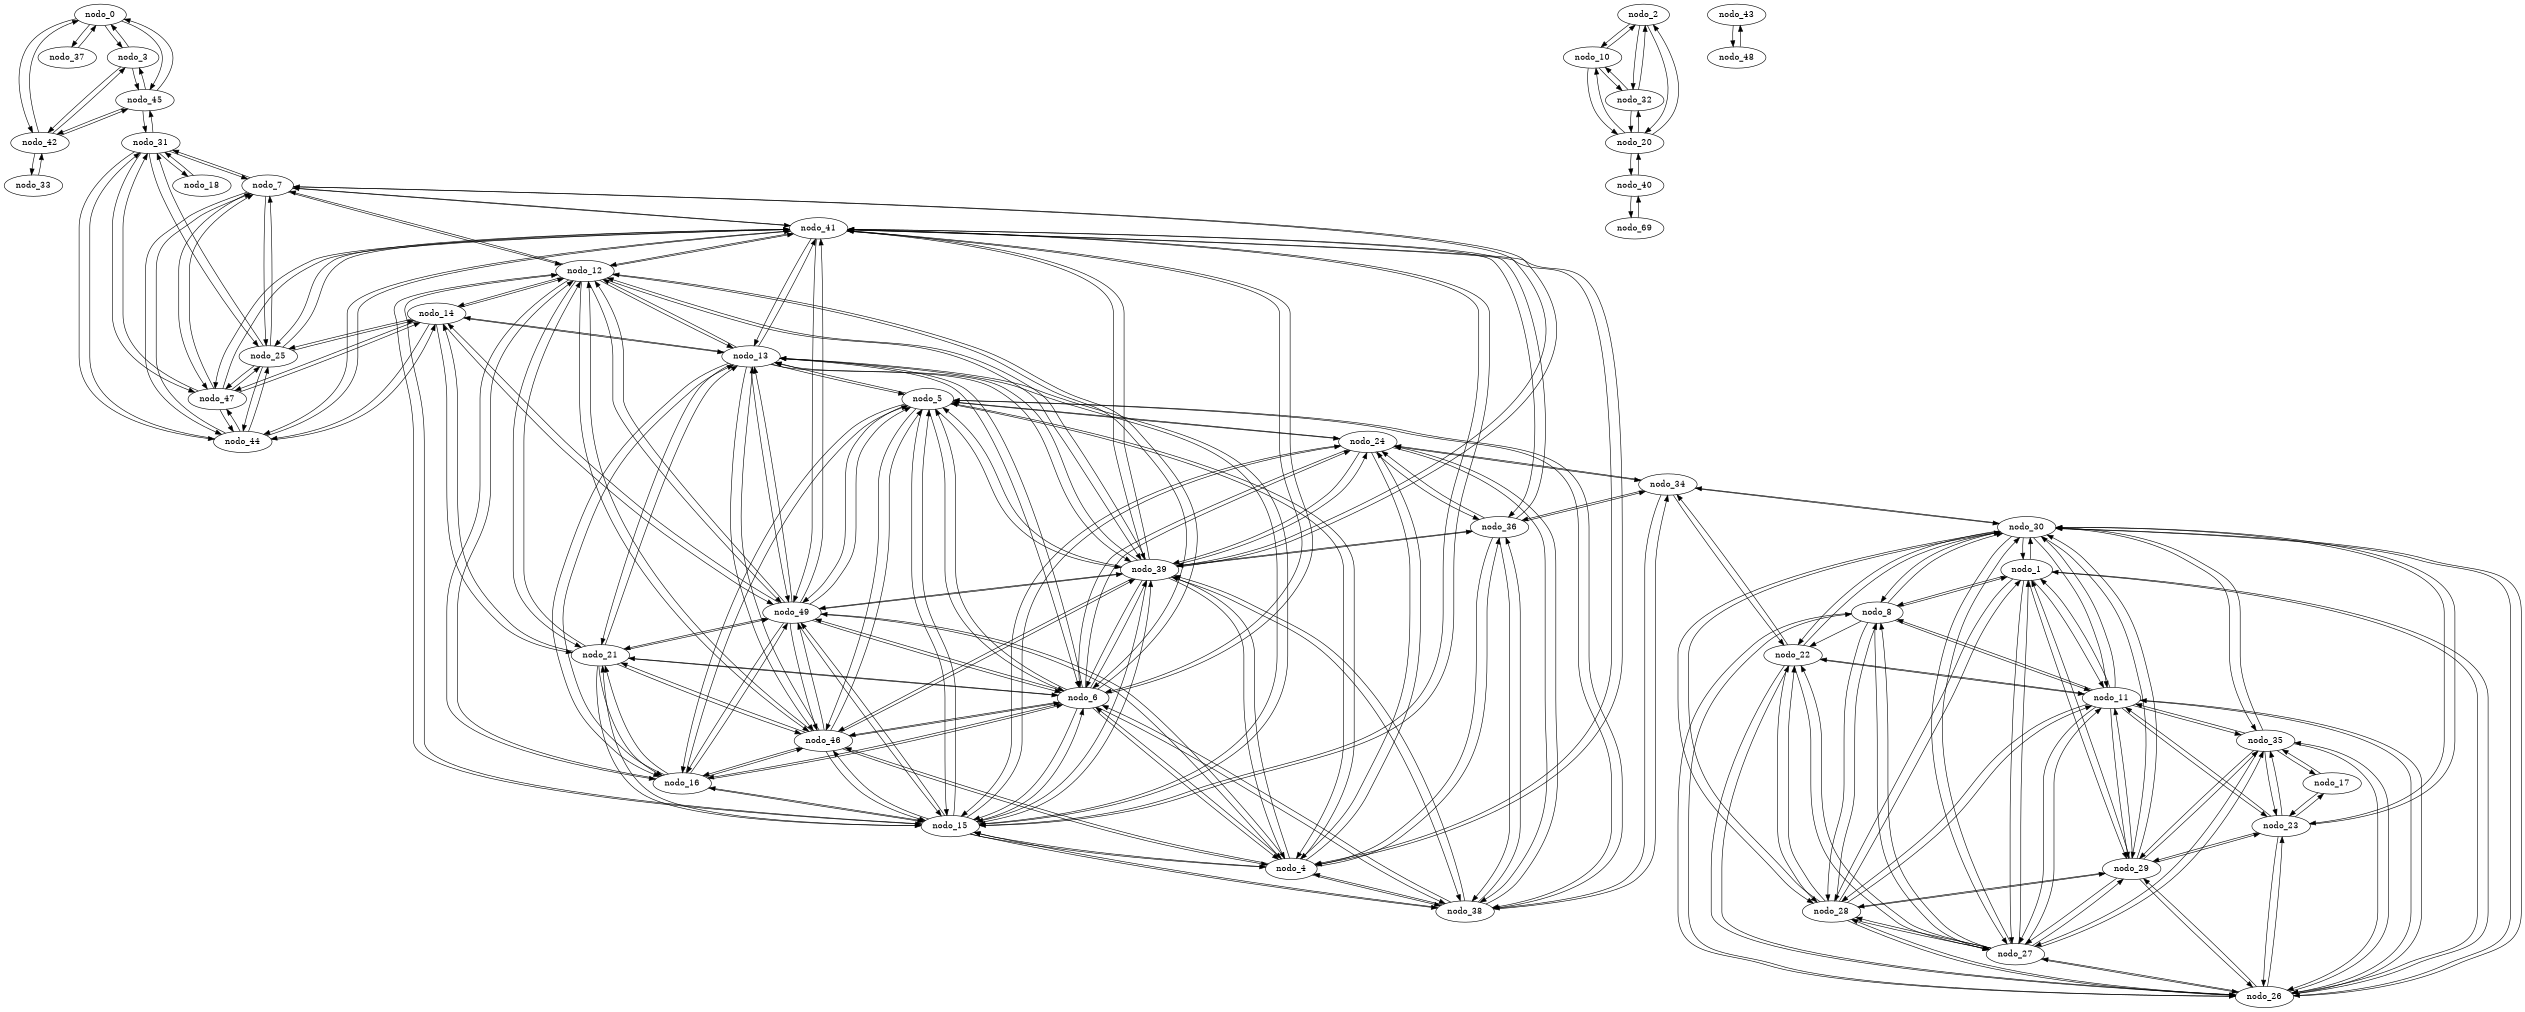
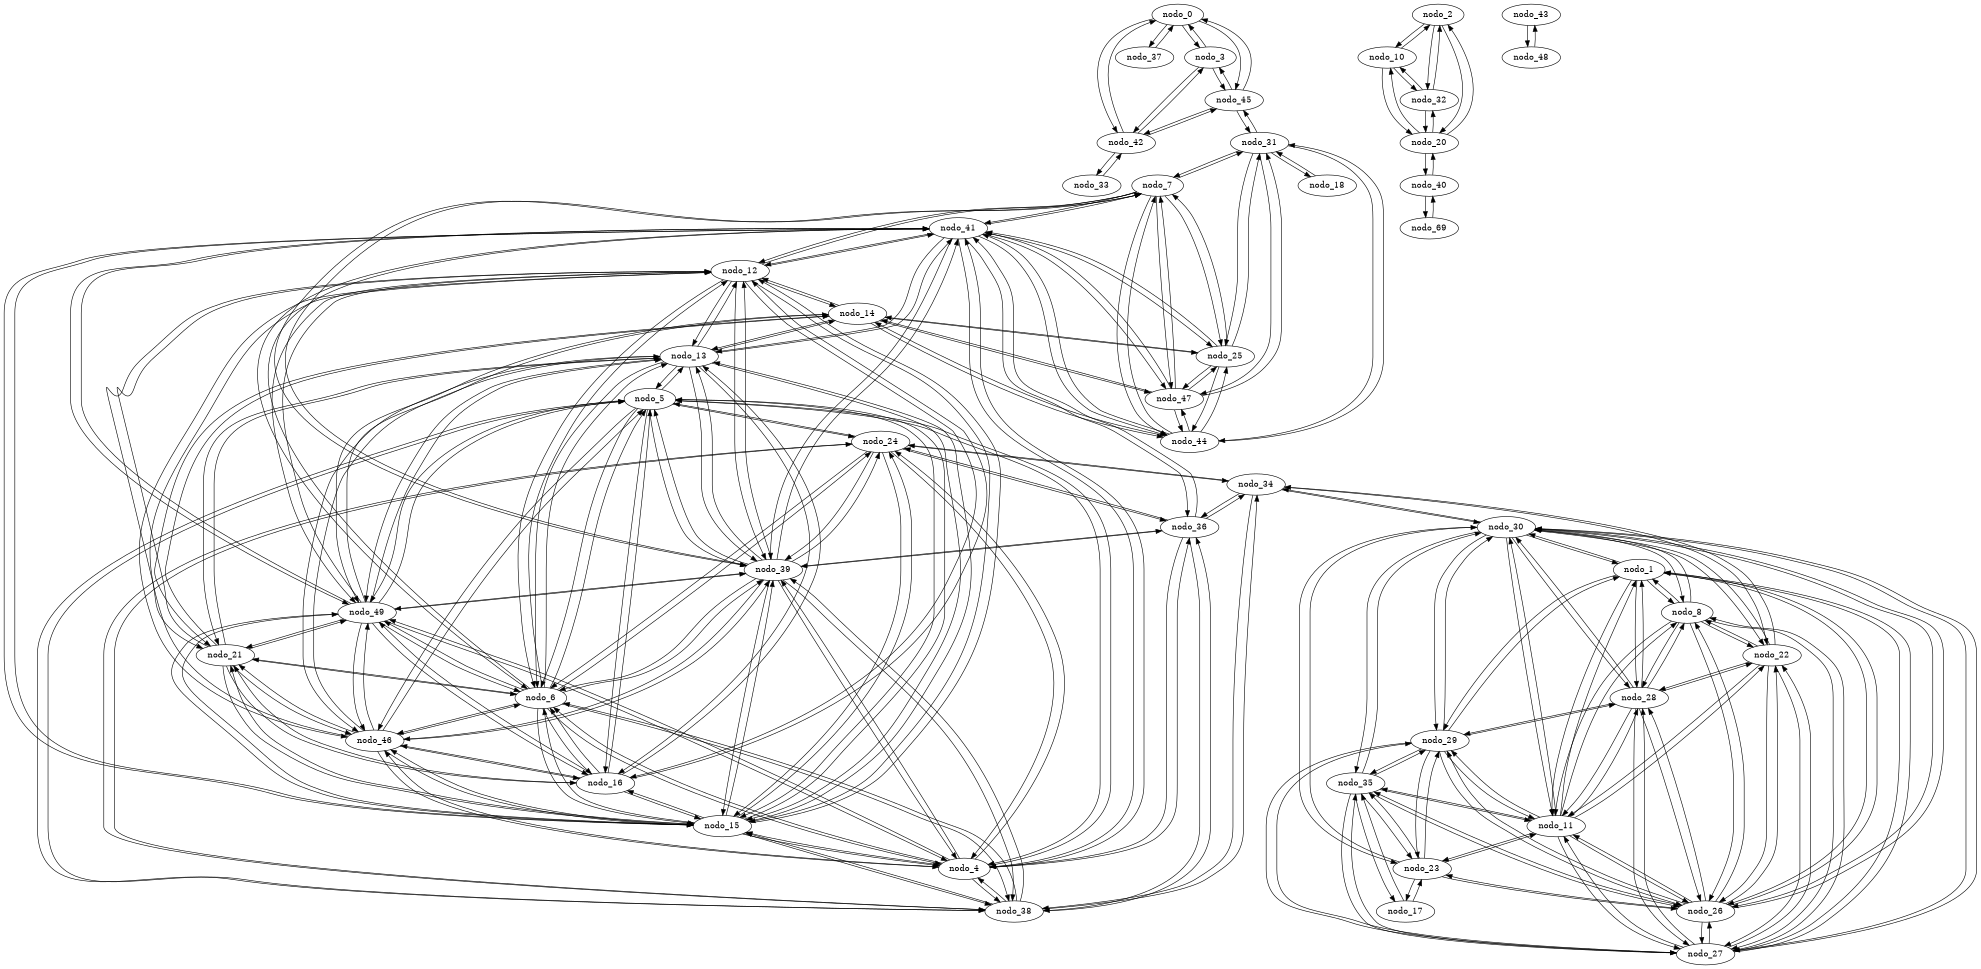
none -> (1734, 634)
